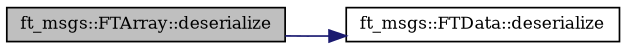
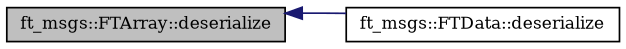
(307, 36) -> (324, 13)
